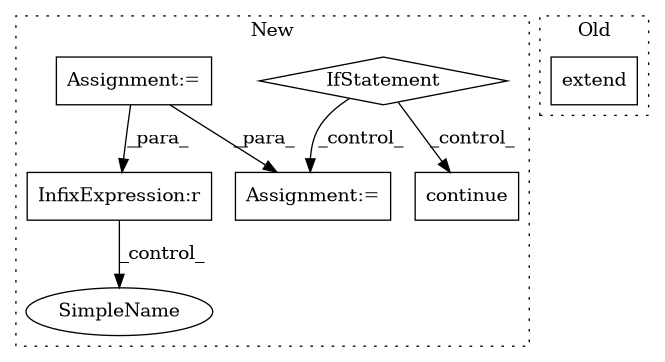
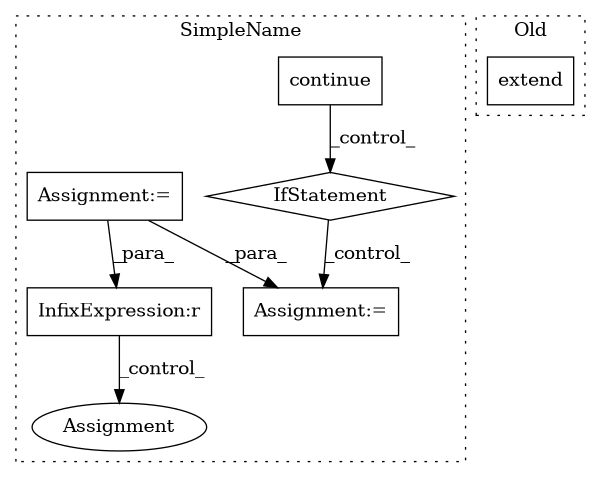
(273, 31) -> (241, 31)
(420, 132) -> (330, 132)
(119, 312) -> (119, 427)
